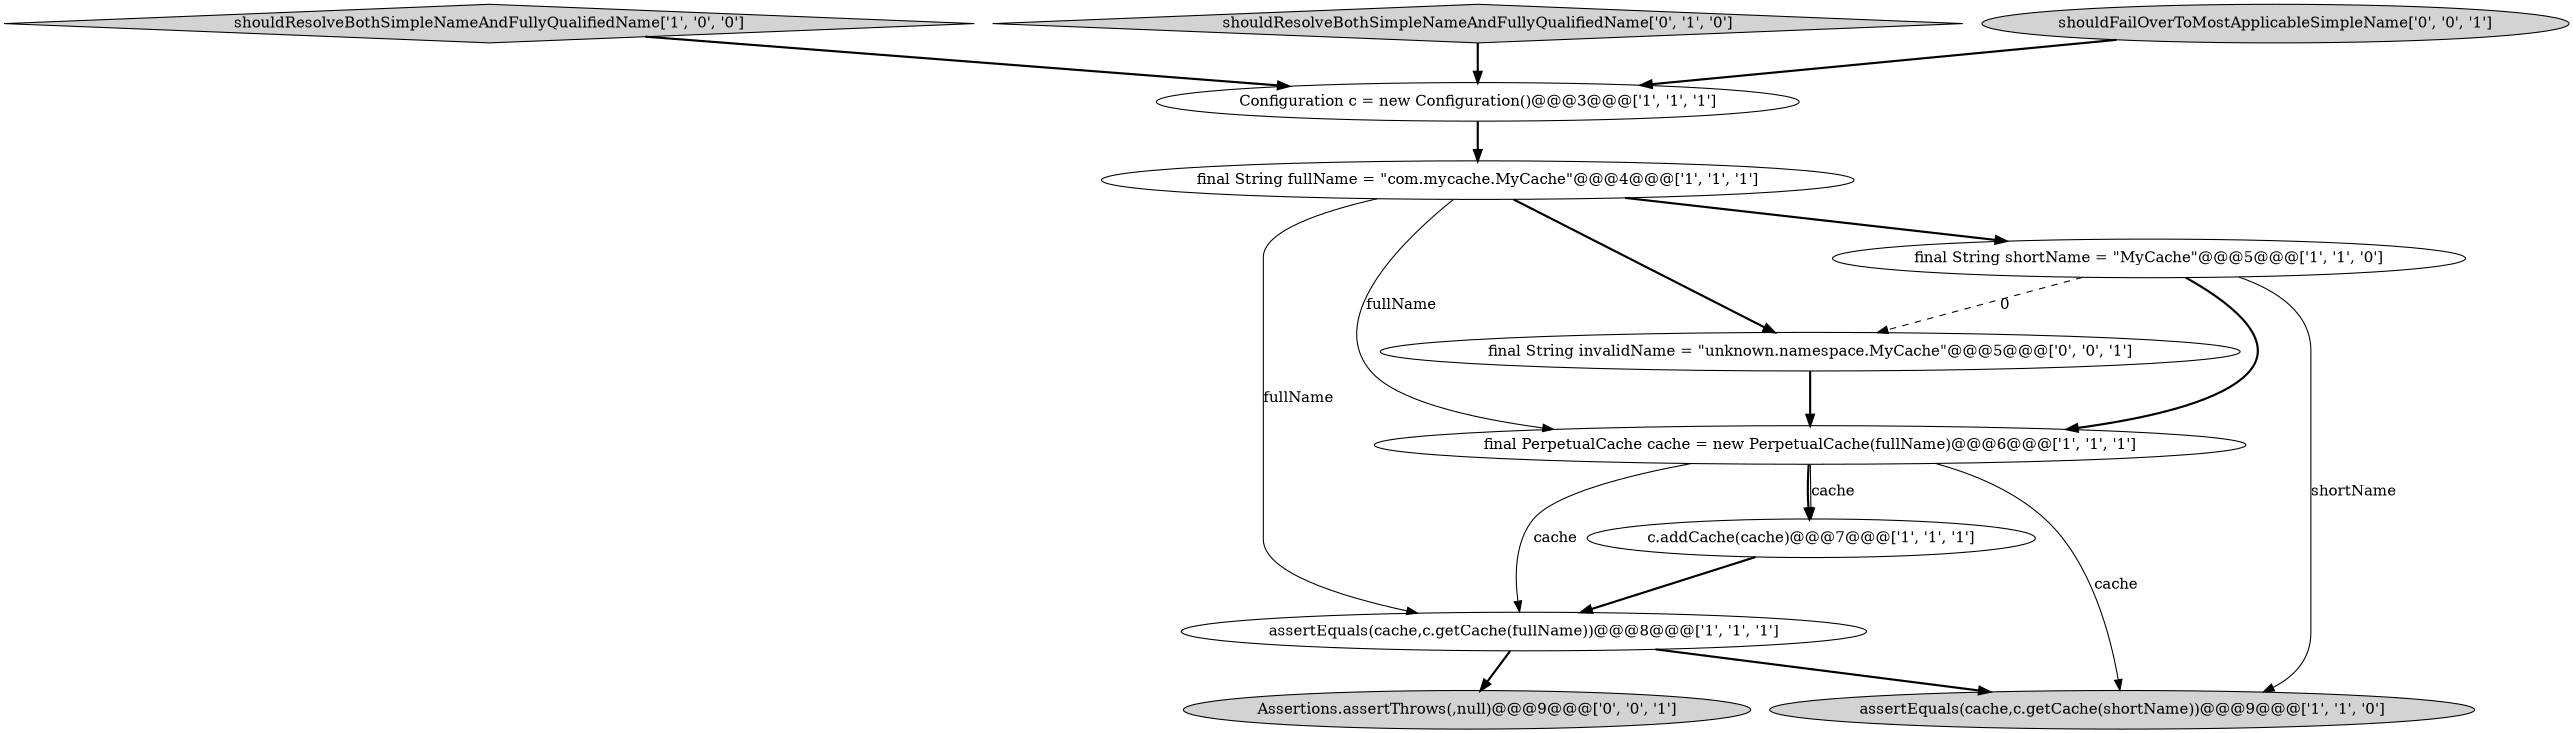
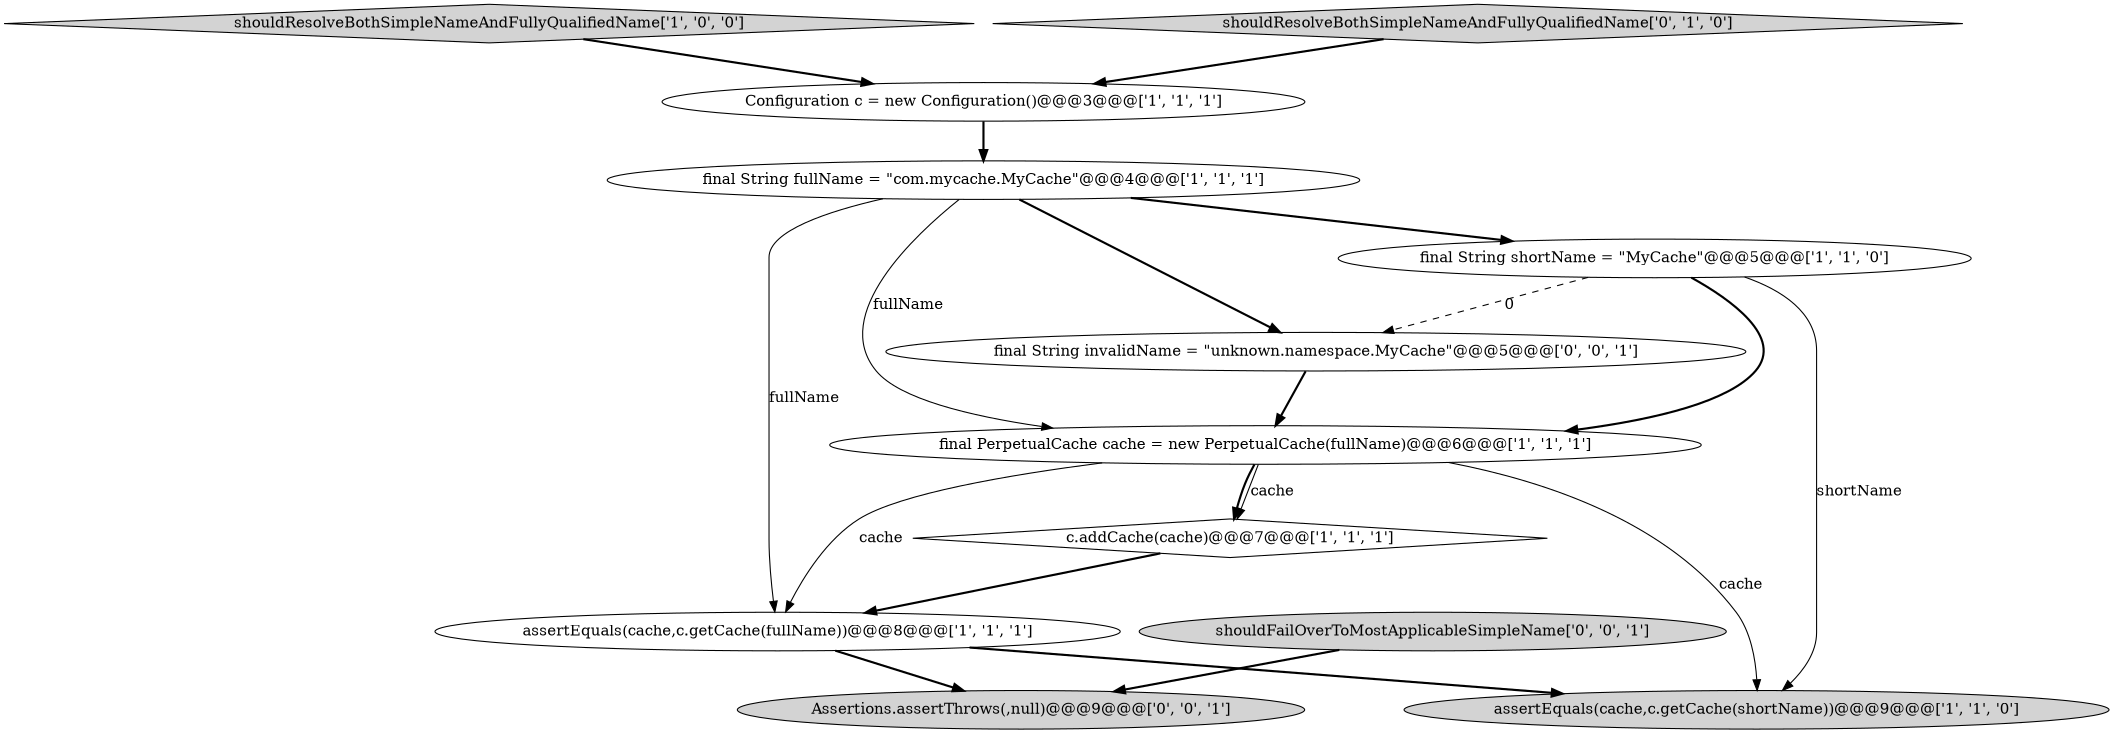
(1884, 62) -> (1211, 674)
(1811, 538) -> (1230, 538)
